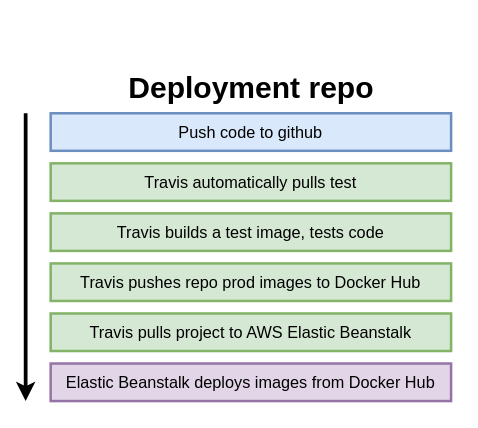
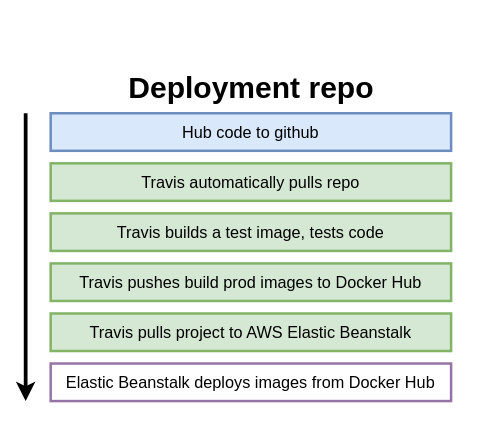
(251, 132) -> (251, 132)
(251, 182) -> (251, 182)
(251, 282) -> (251, 282)
(251, 382) -> (251, 382)
